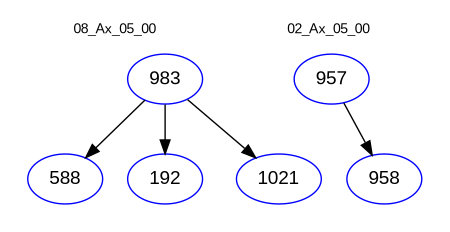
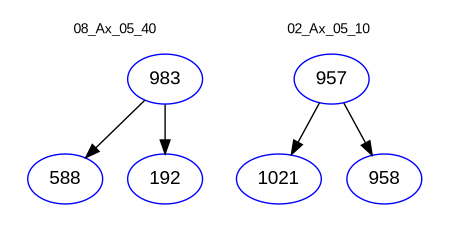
(115, 30) -> (115, 30)
(329, 30) -> (329, 30)
(205, 114) -> (309, 123)
